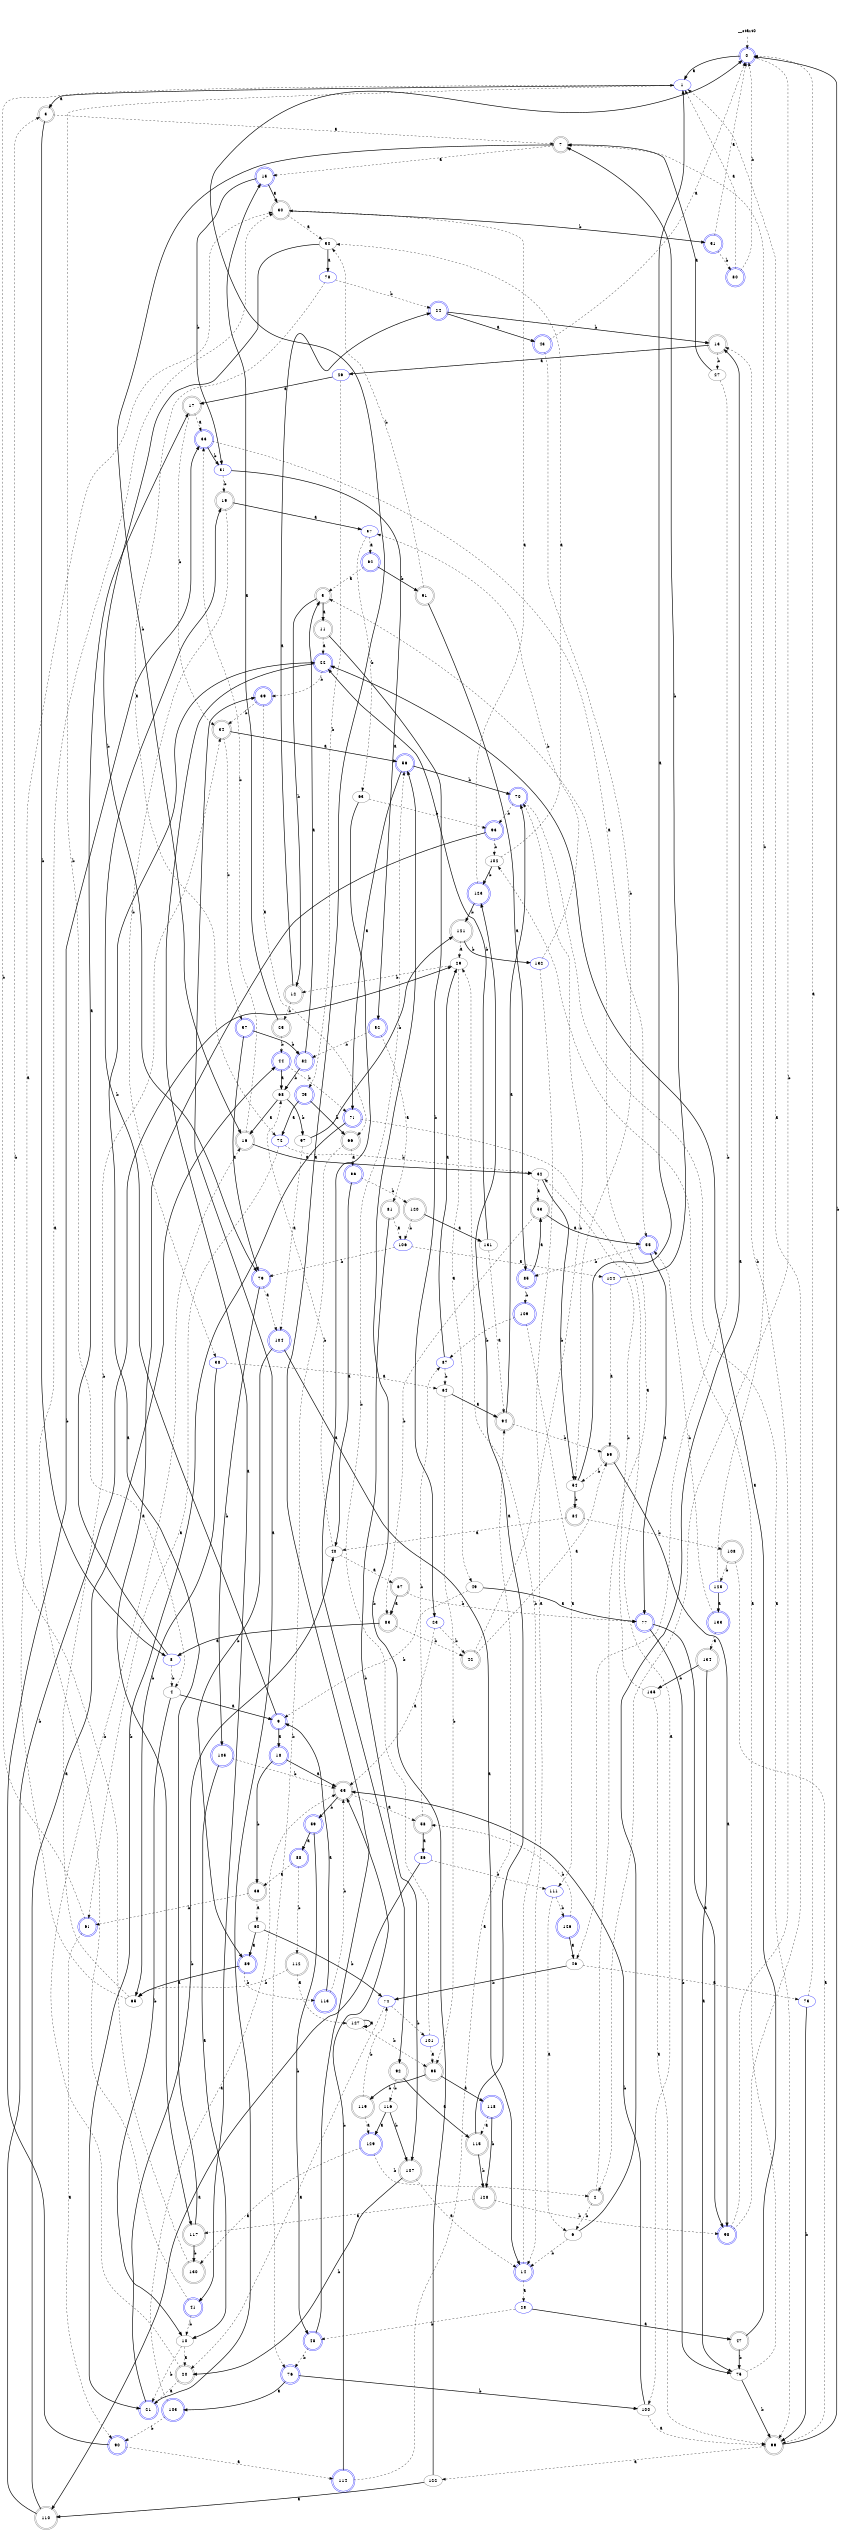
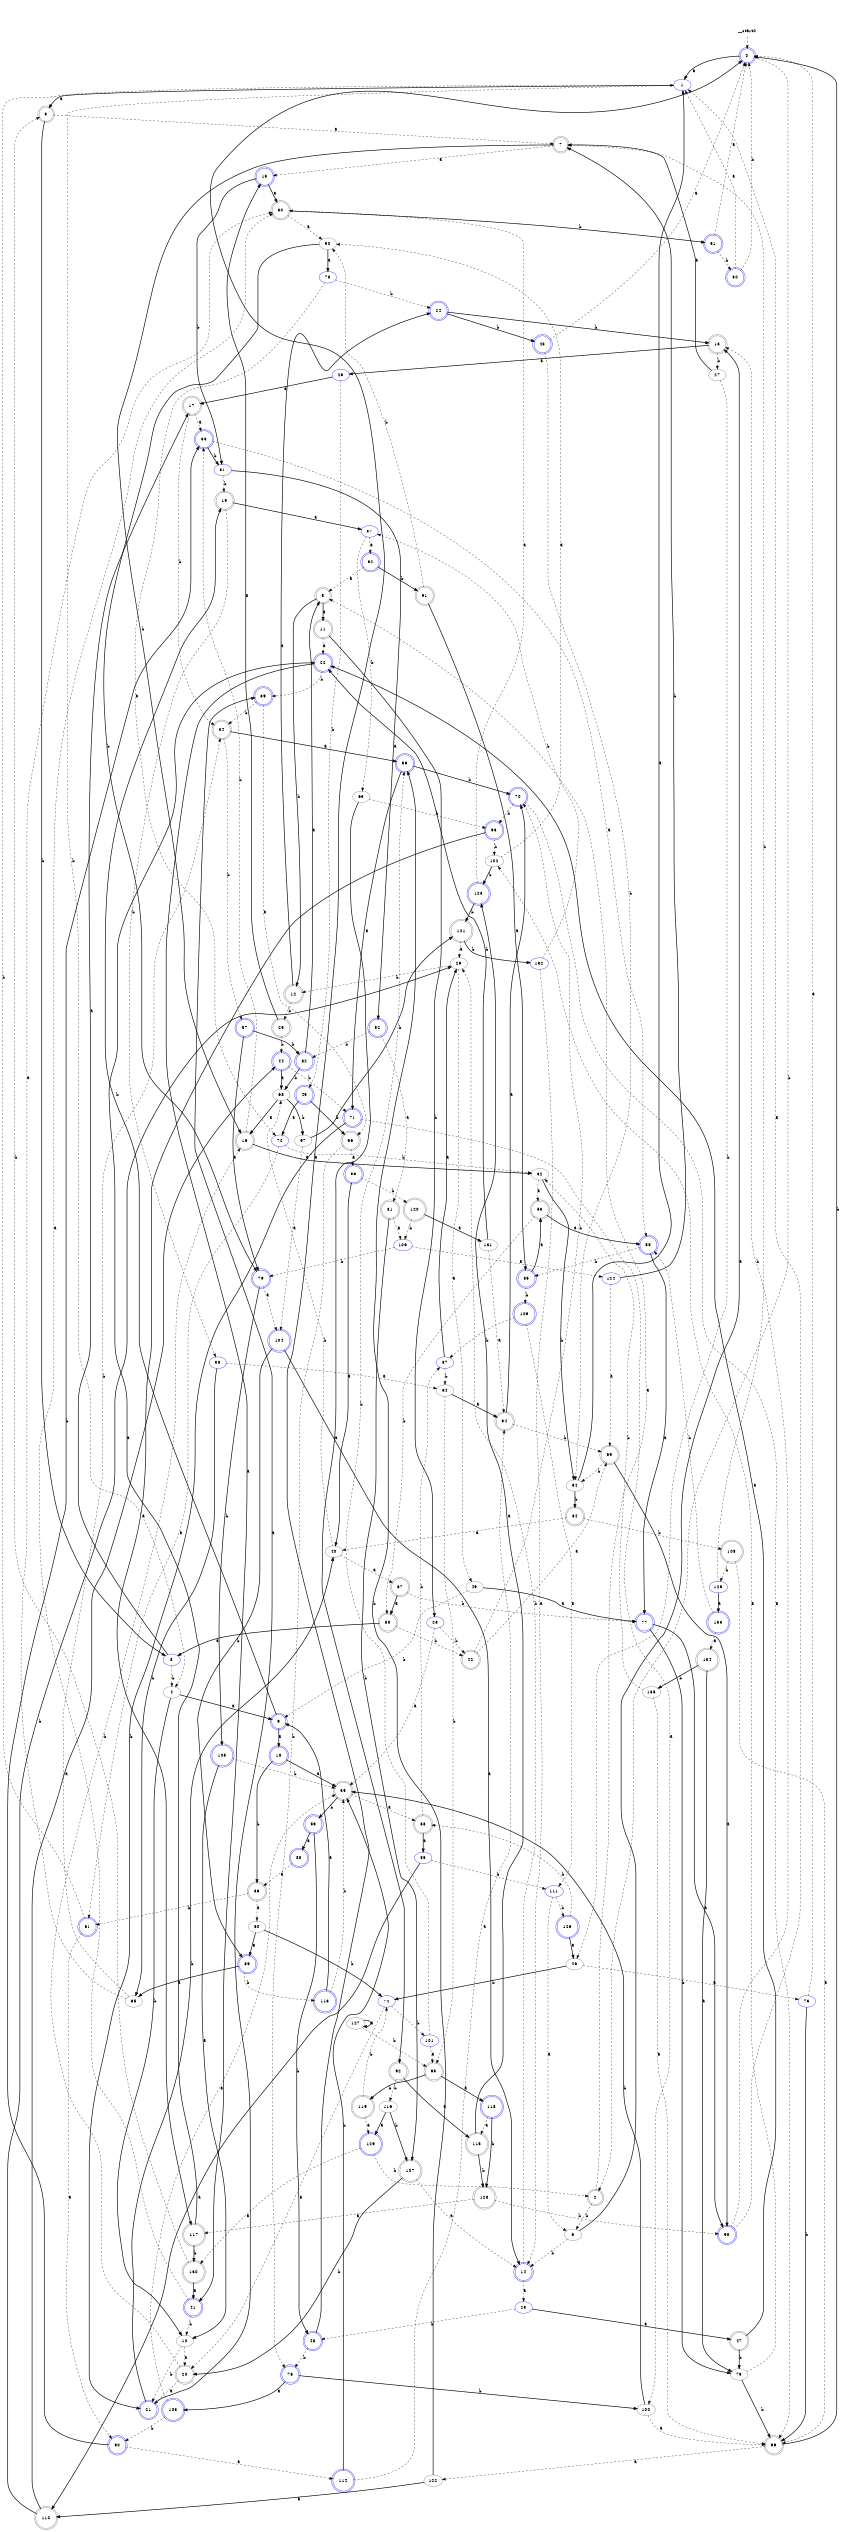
(498, 328) -> (498, 328)
(297, 1964) -> none
none -> (193, 2289)
